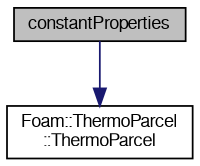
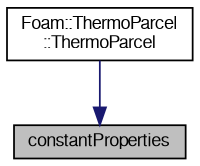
(100, 65) -> (100, 84)
